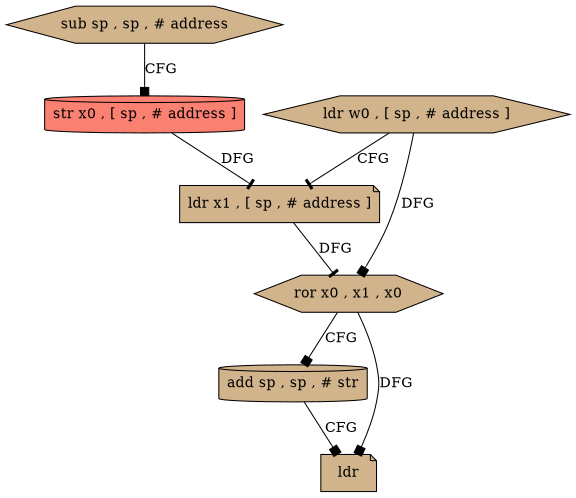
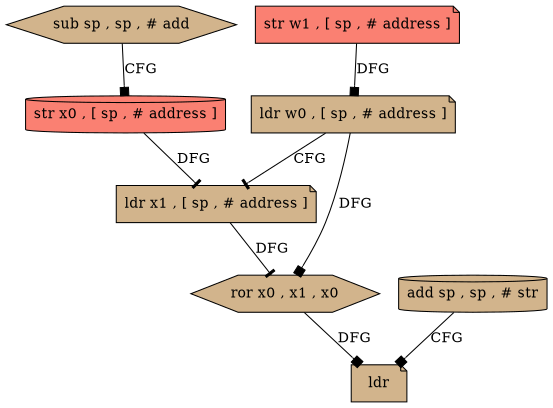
(145, 25) -> (121, 25)
none -> (357, 25)
(417, 114) -> (353, 114)
(324, 334) -> none
